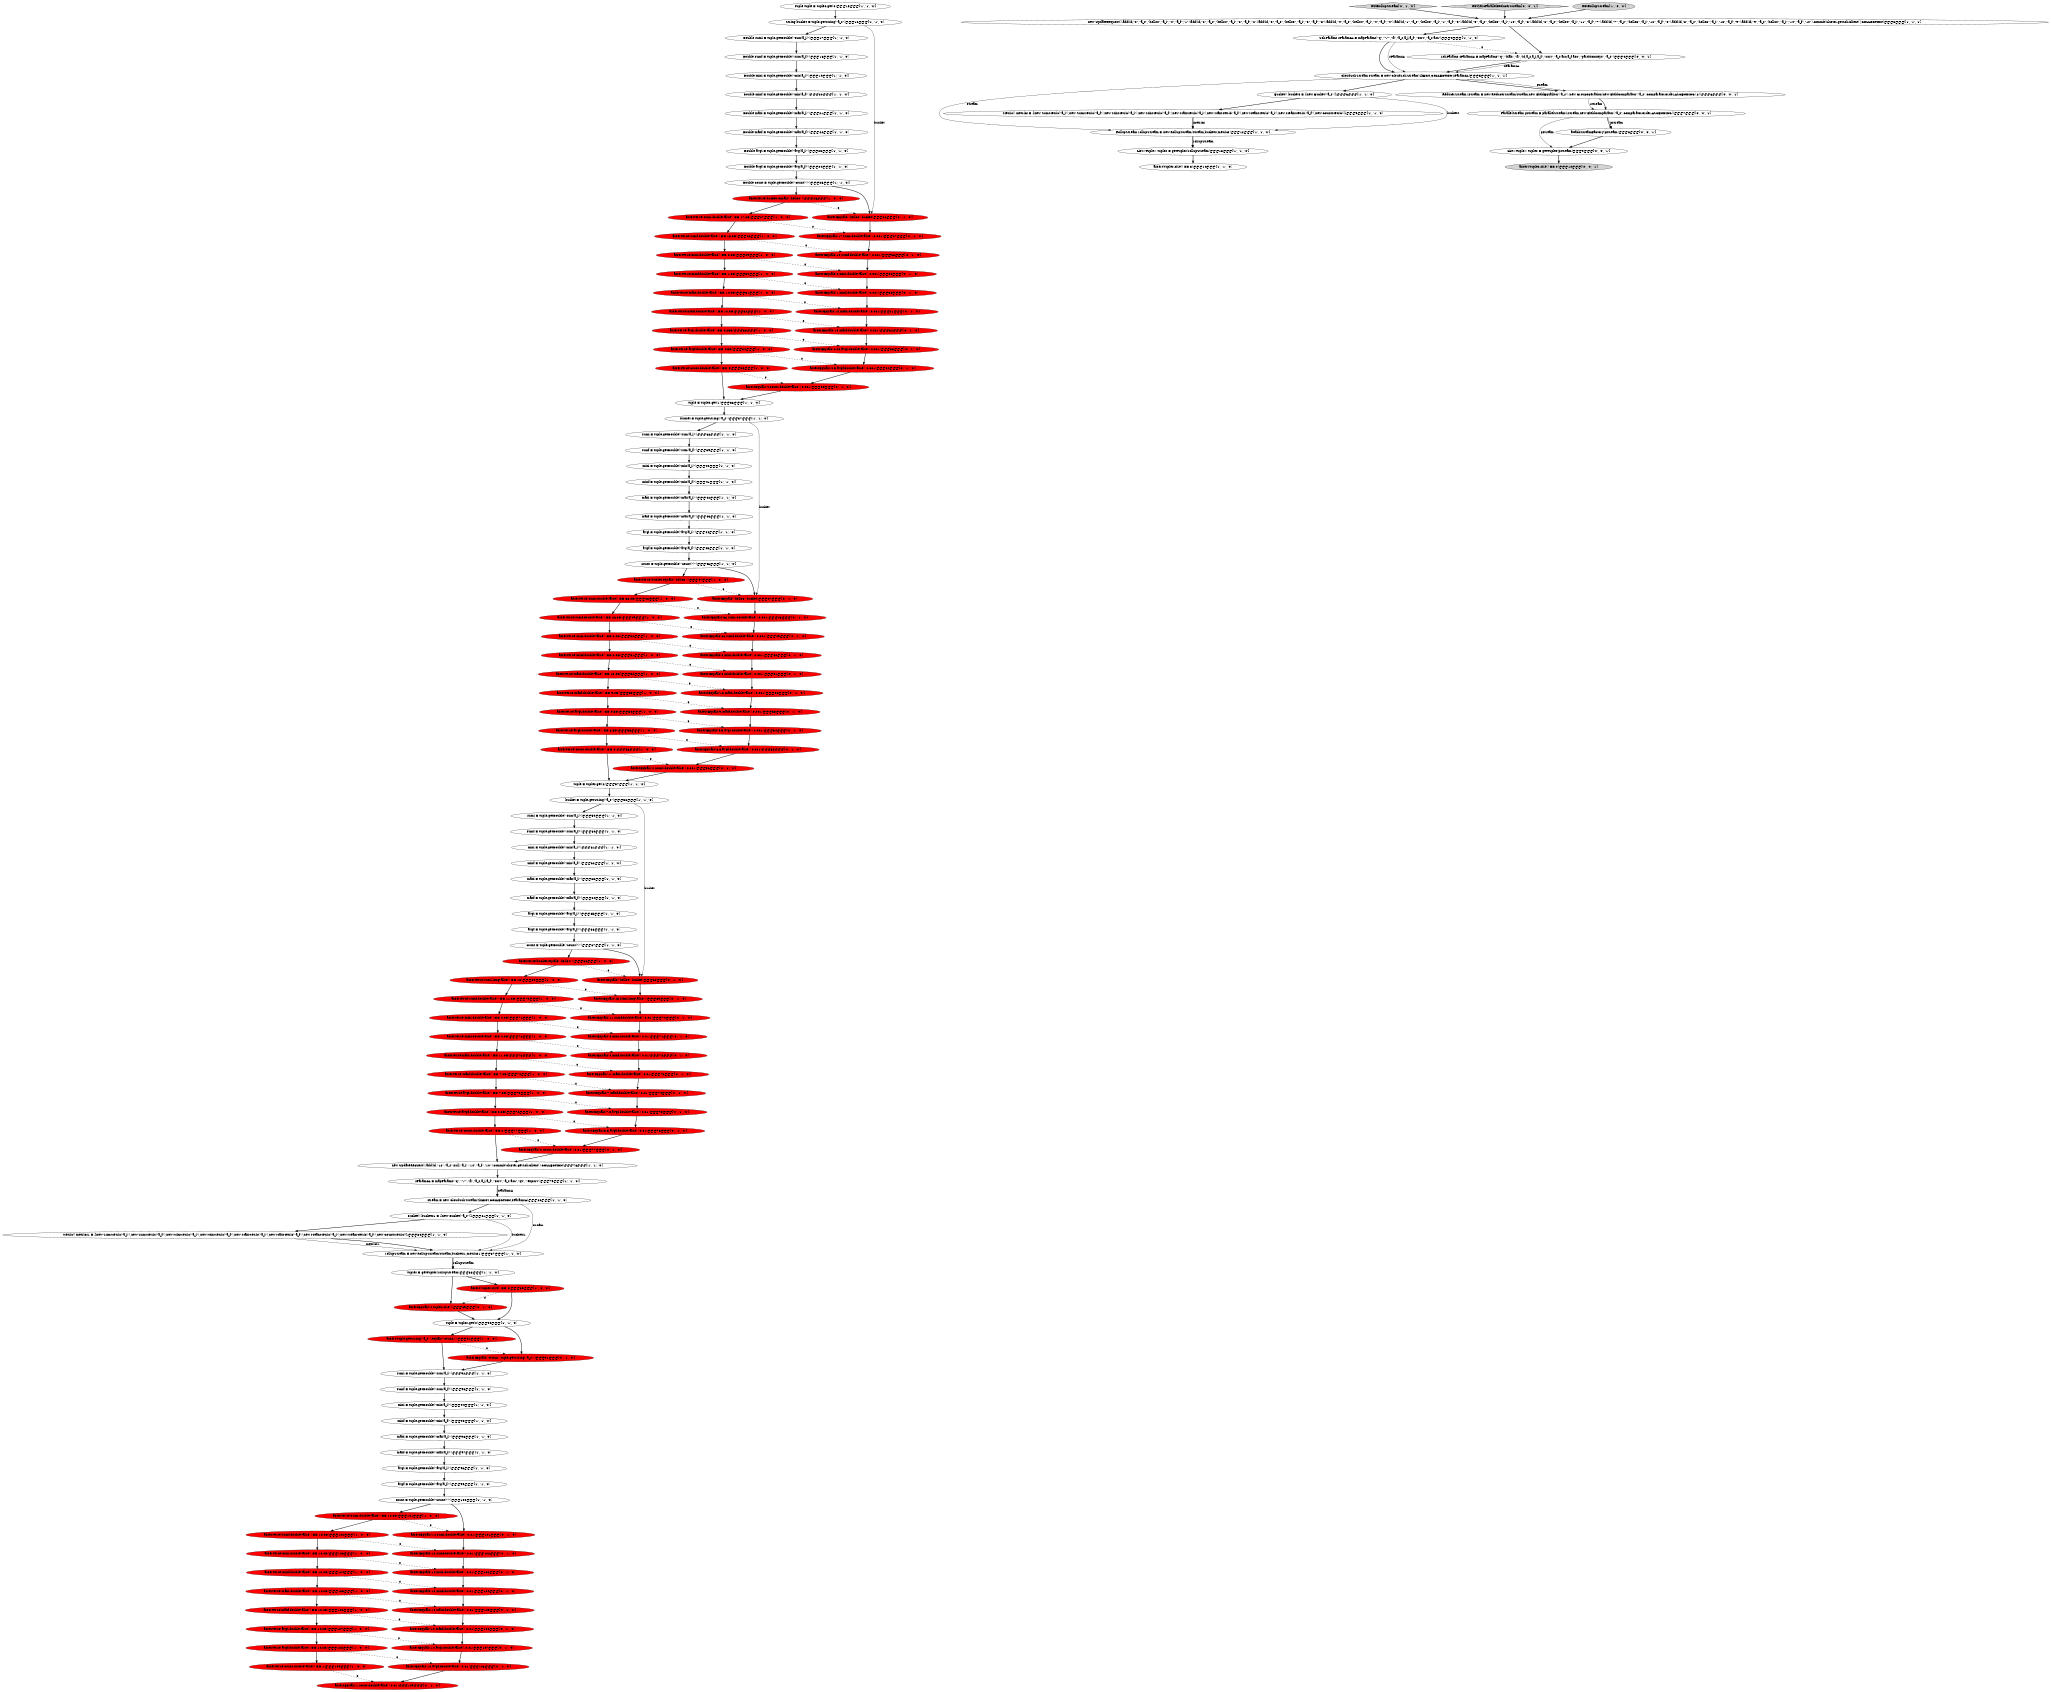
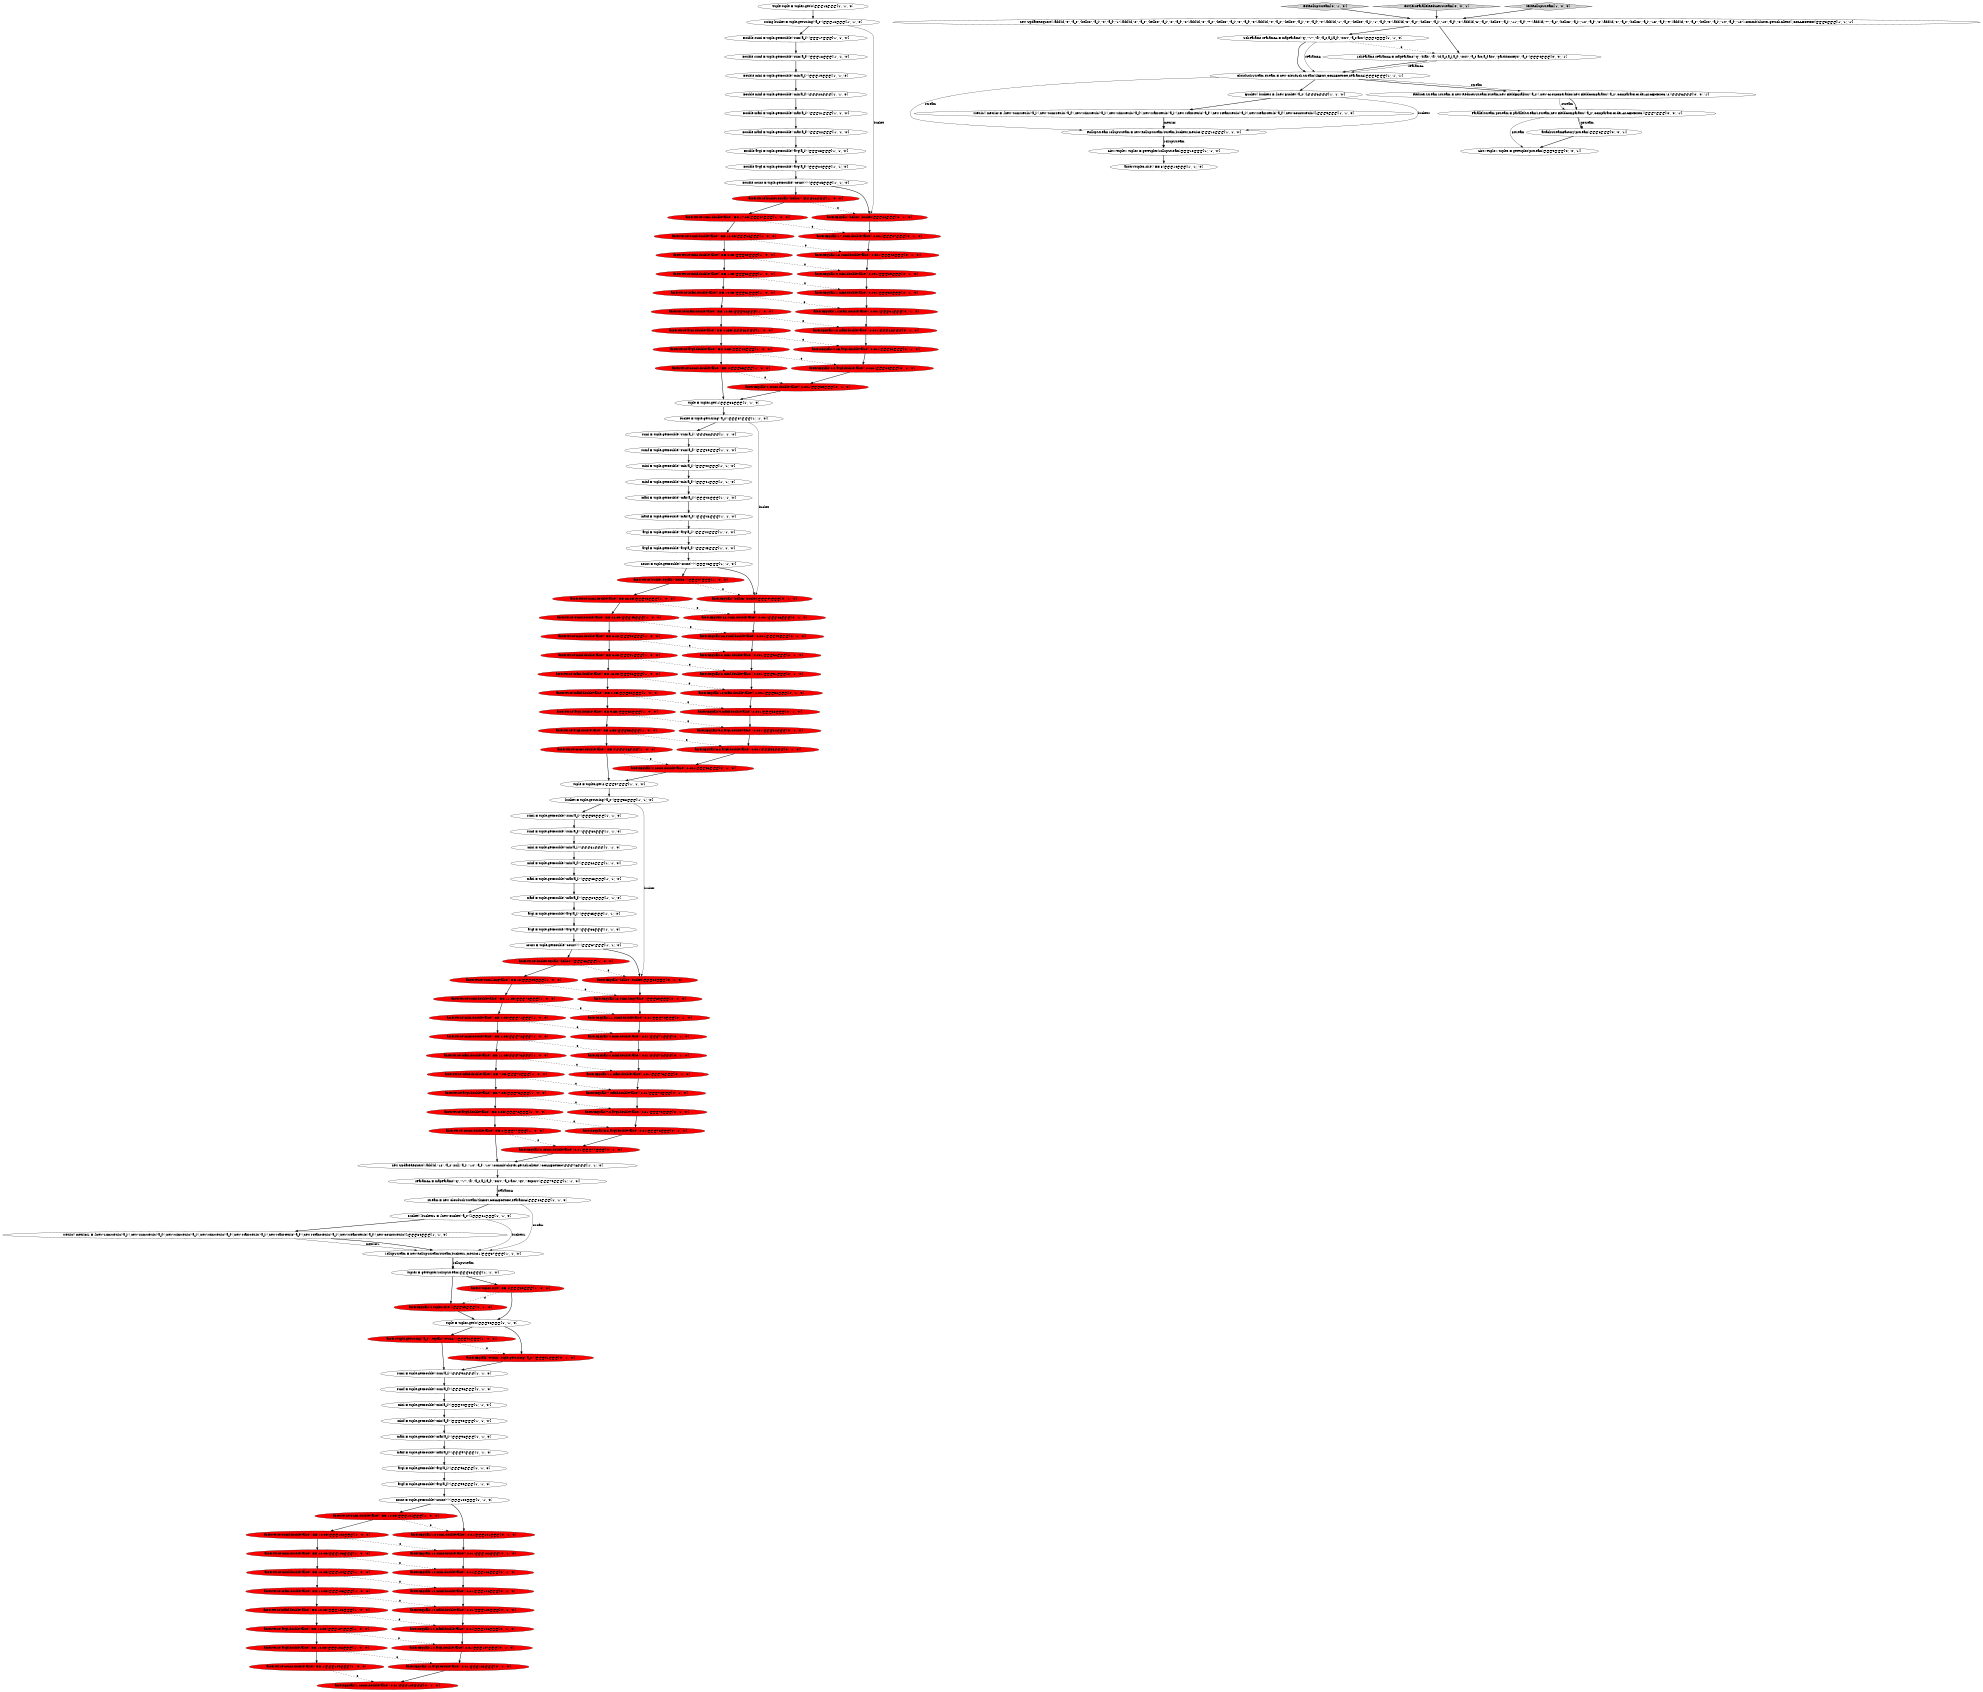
(1604, 6) -> (1548, 6)
(1559, 167) -> none
